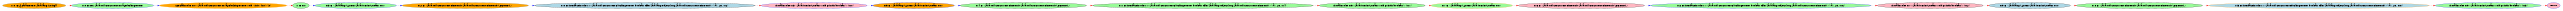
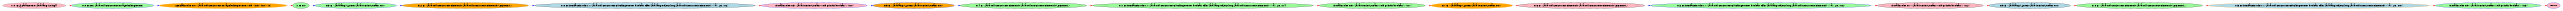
(34, 6) -> (34, 6)
(1472, 6) -> (1472, 6)
